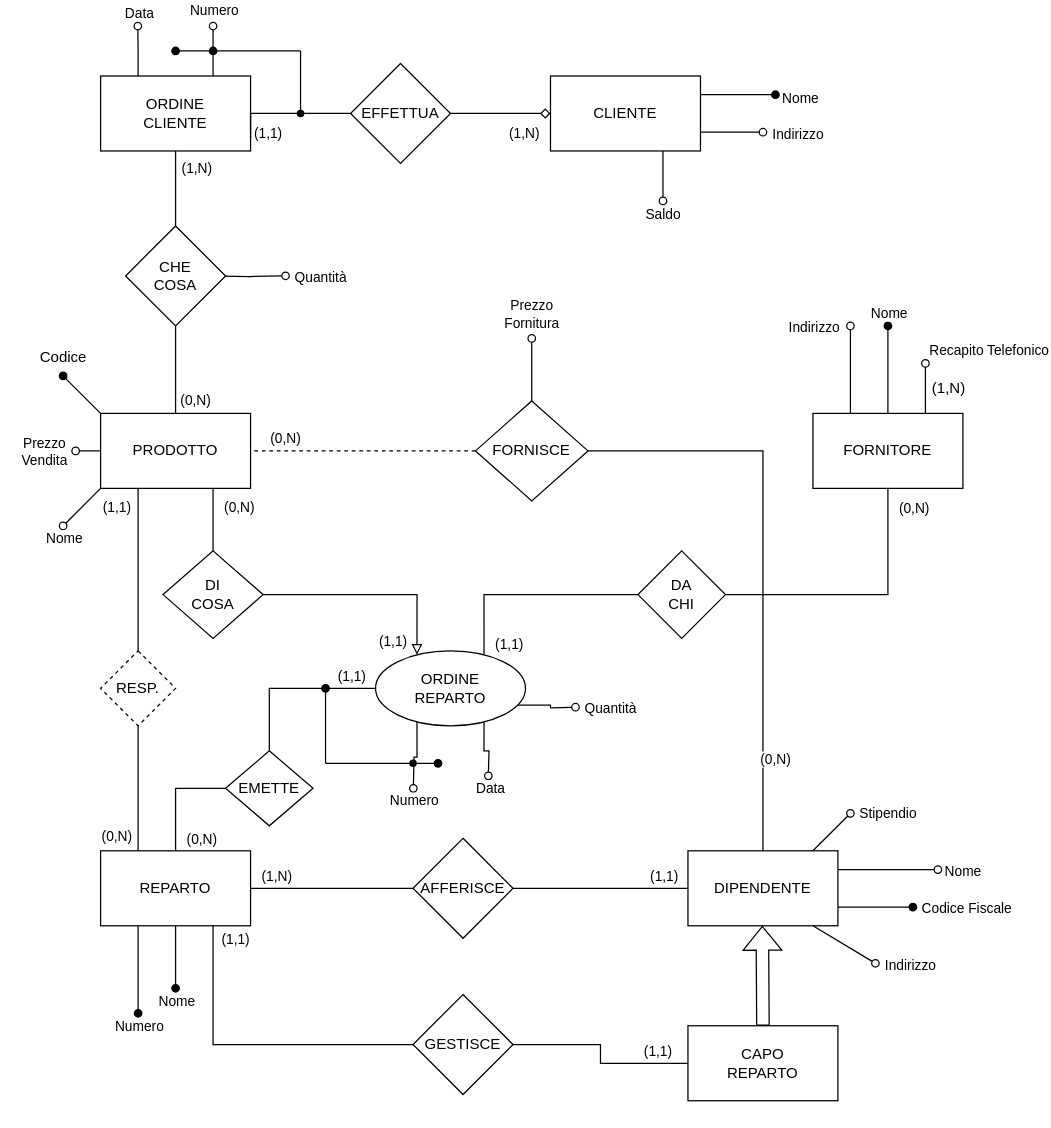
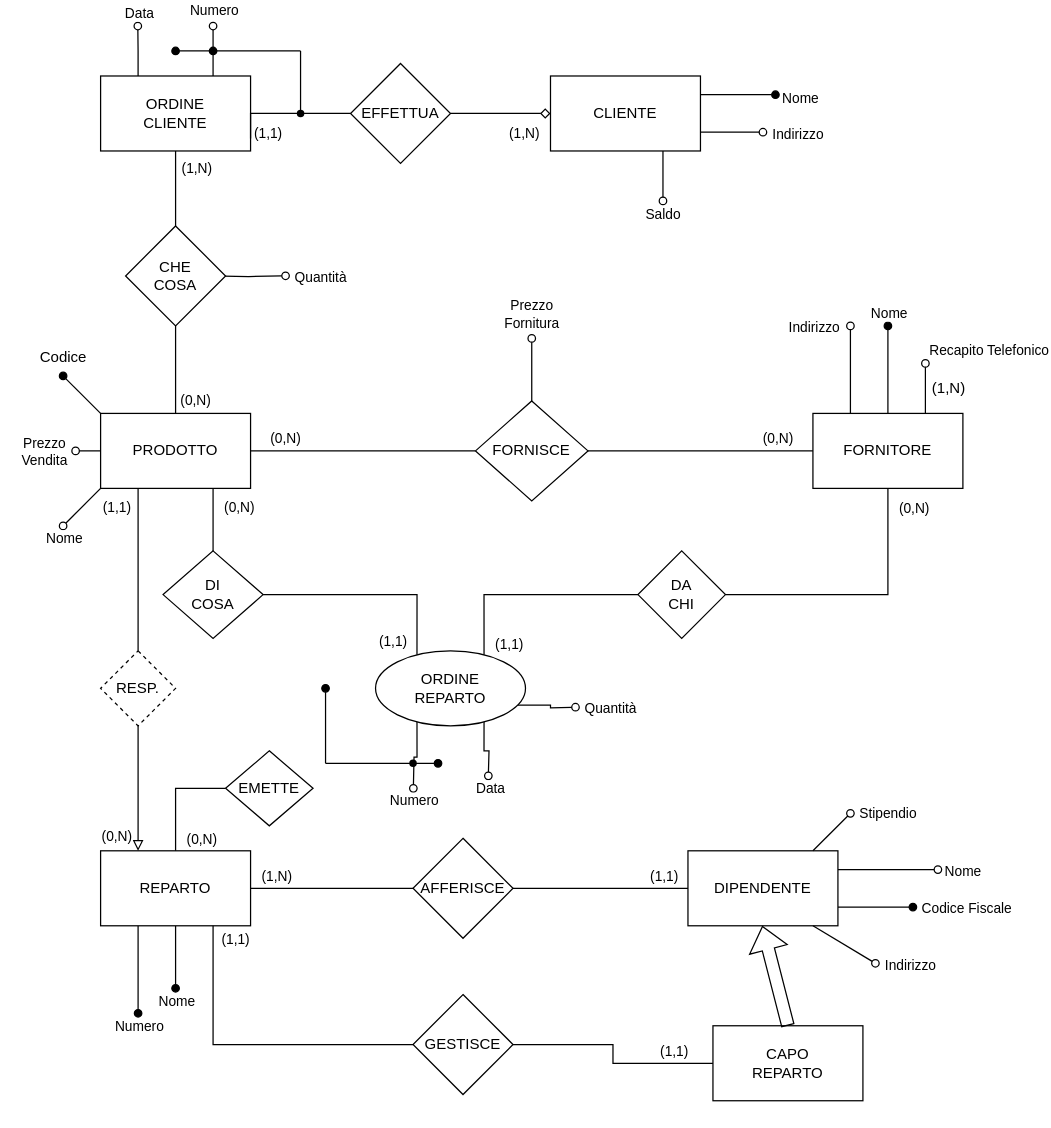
(362, 451) -> (362, 451)
(417, 643) -> (417, 647)
(763, 649) -> (786, 451)
(291, 688) -> none
(138, 843) -> (138, 839)
(763, 1063) -> (788, 1063)
